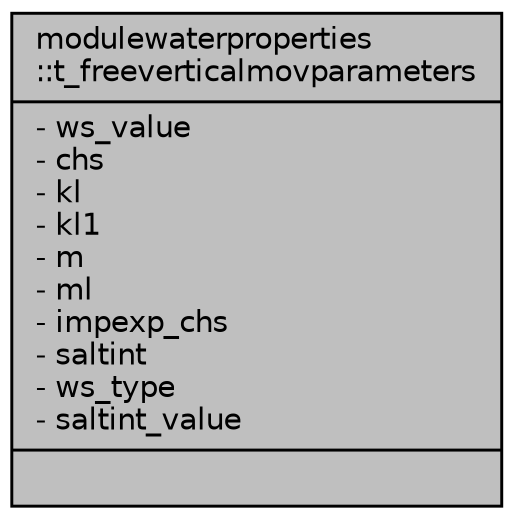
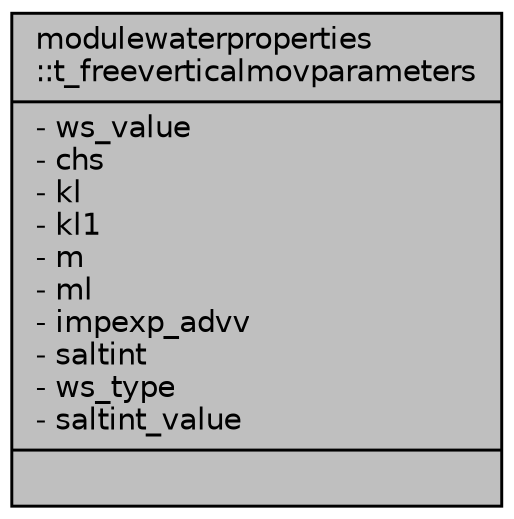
(133, 323) -> (143, 323)
